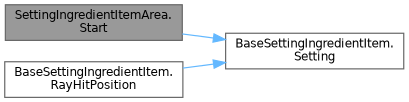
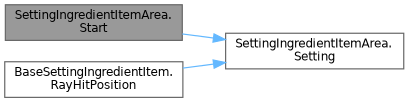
(315, 51) -> (315, 51)
